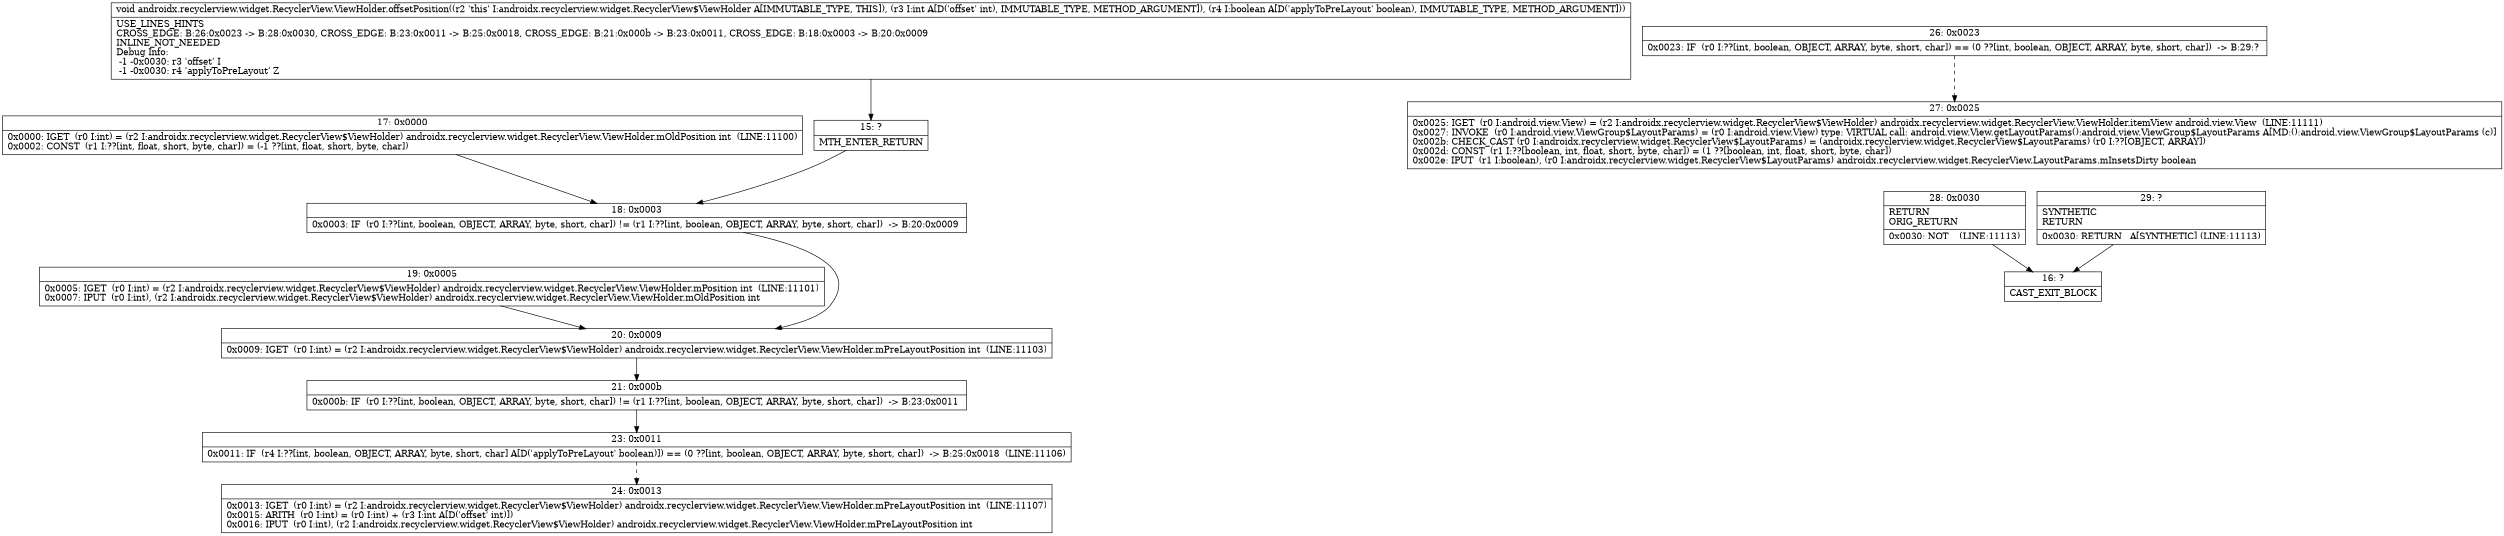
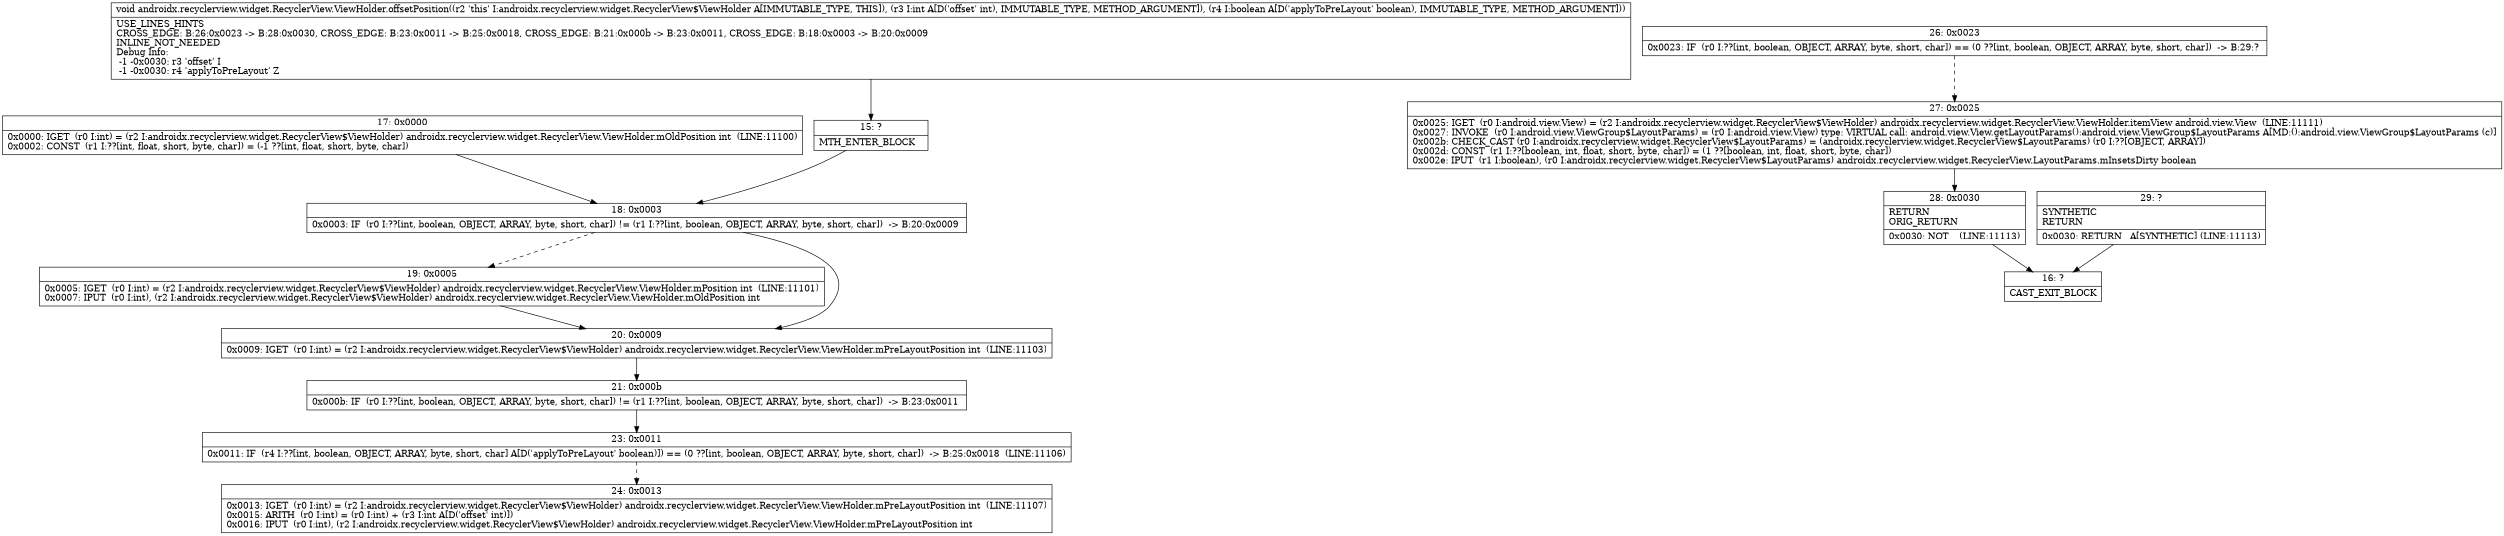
(871, 143) -> (867, 143)
none -> (1955, 177)
none -> (544, 249)
